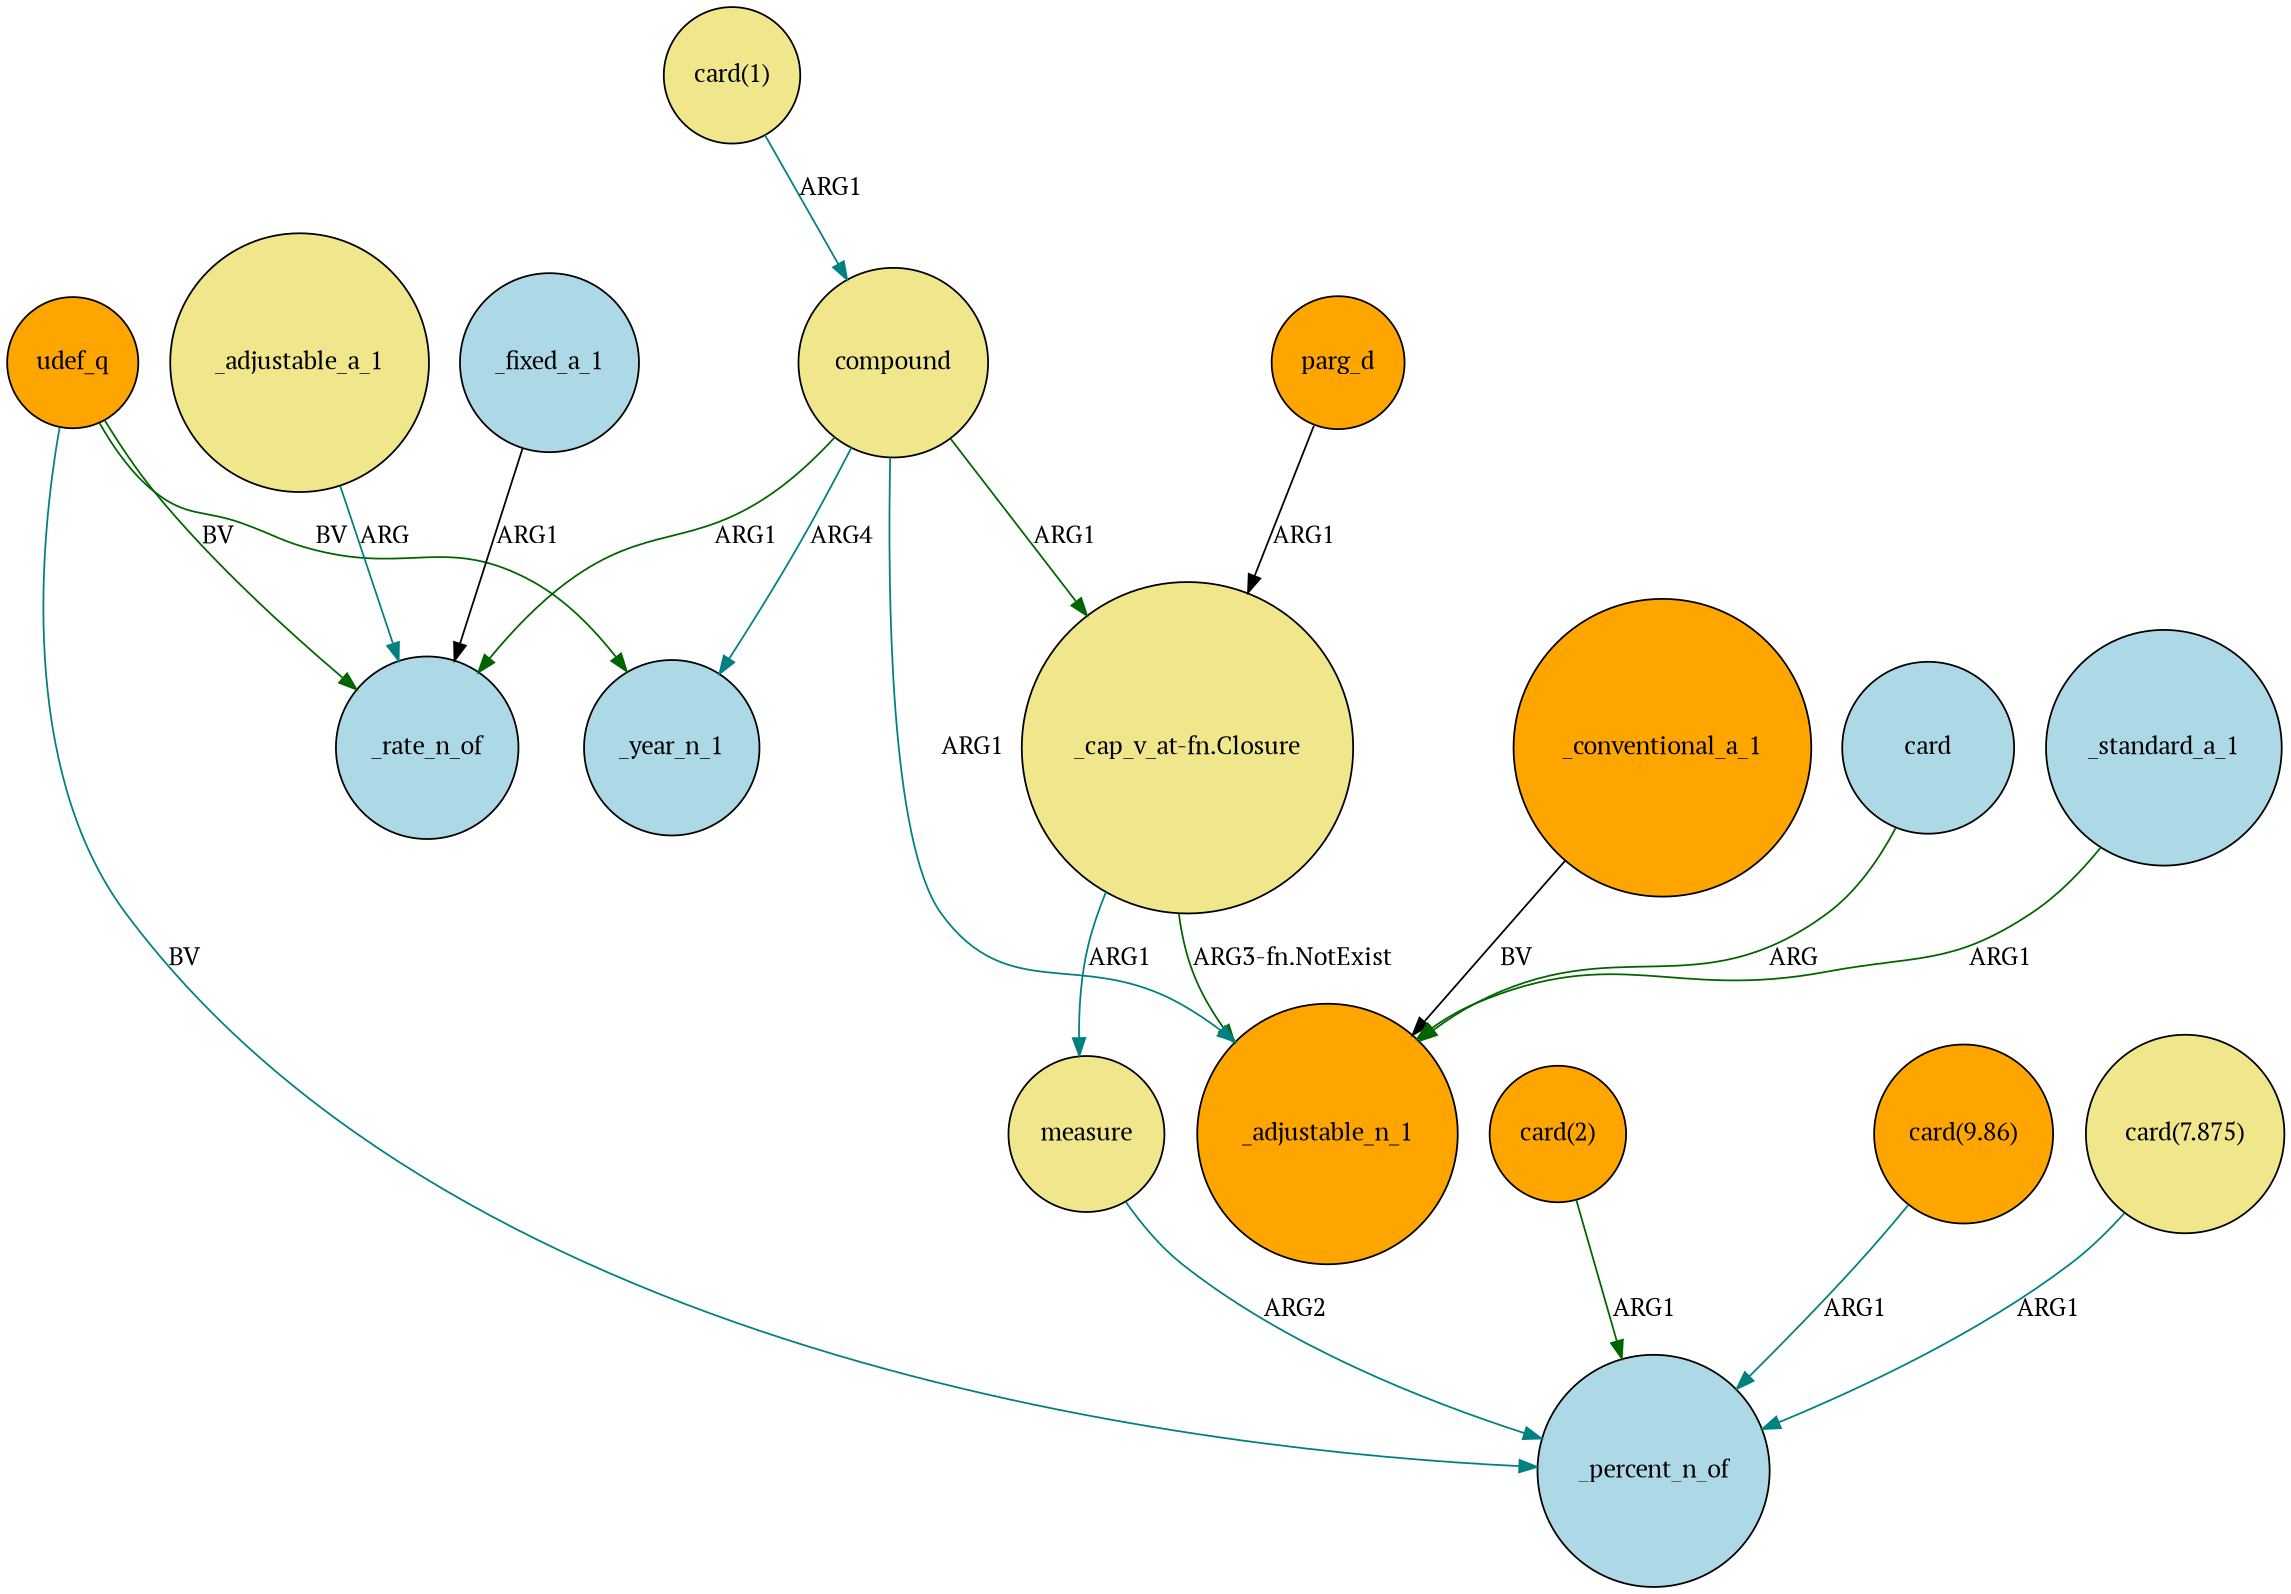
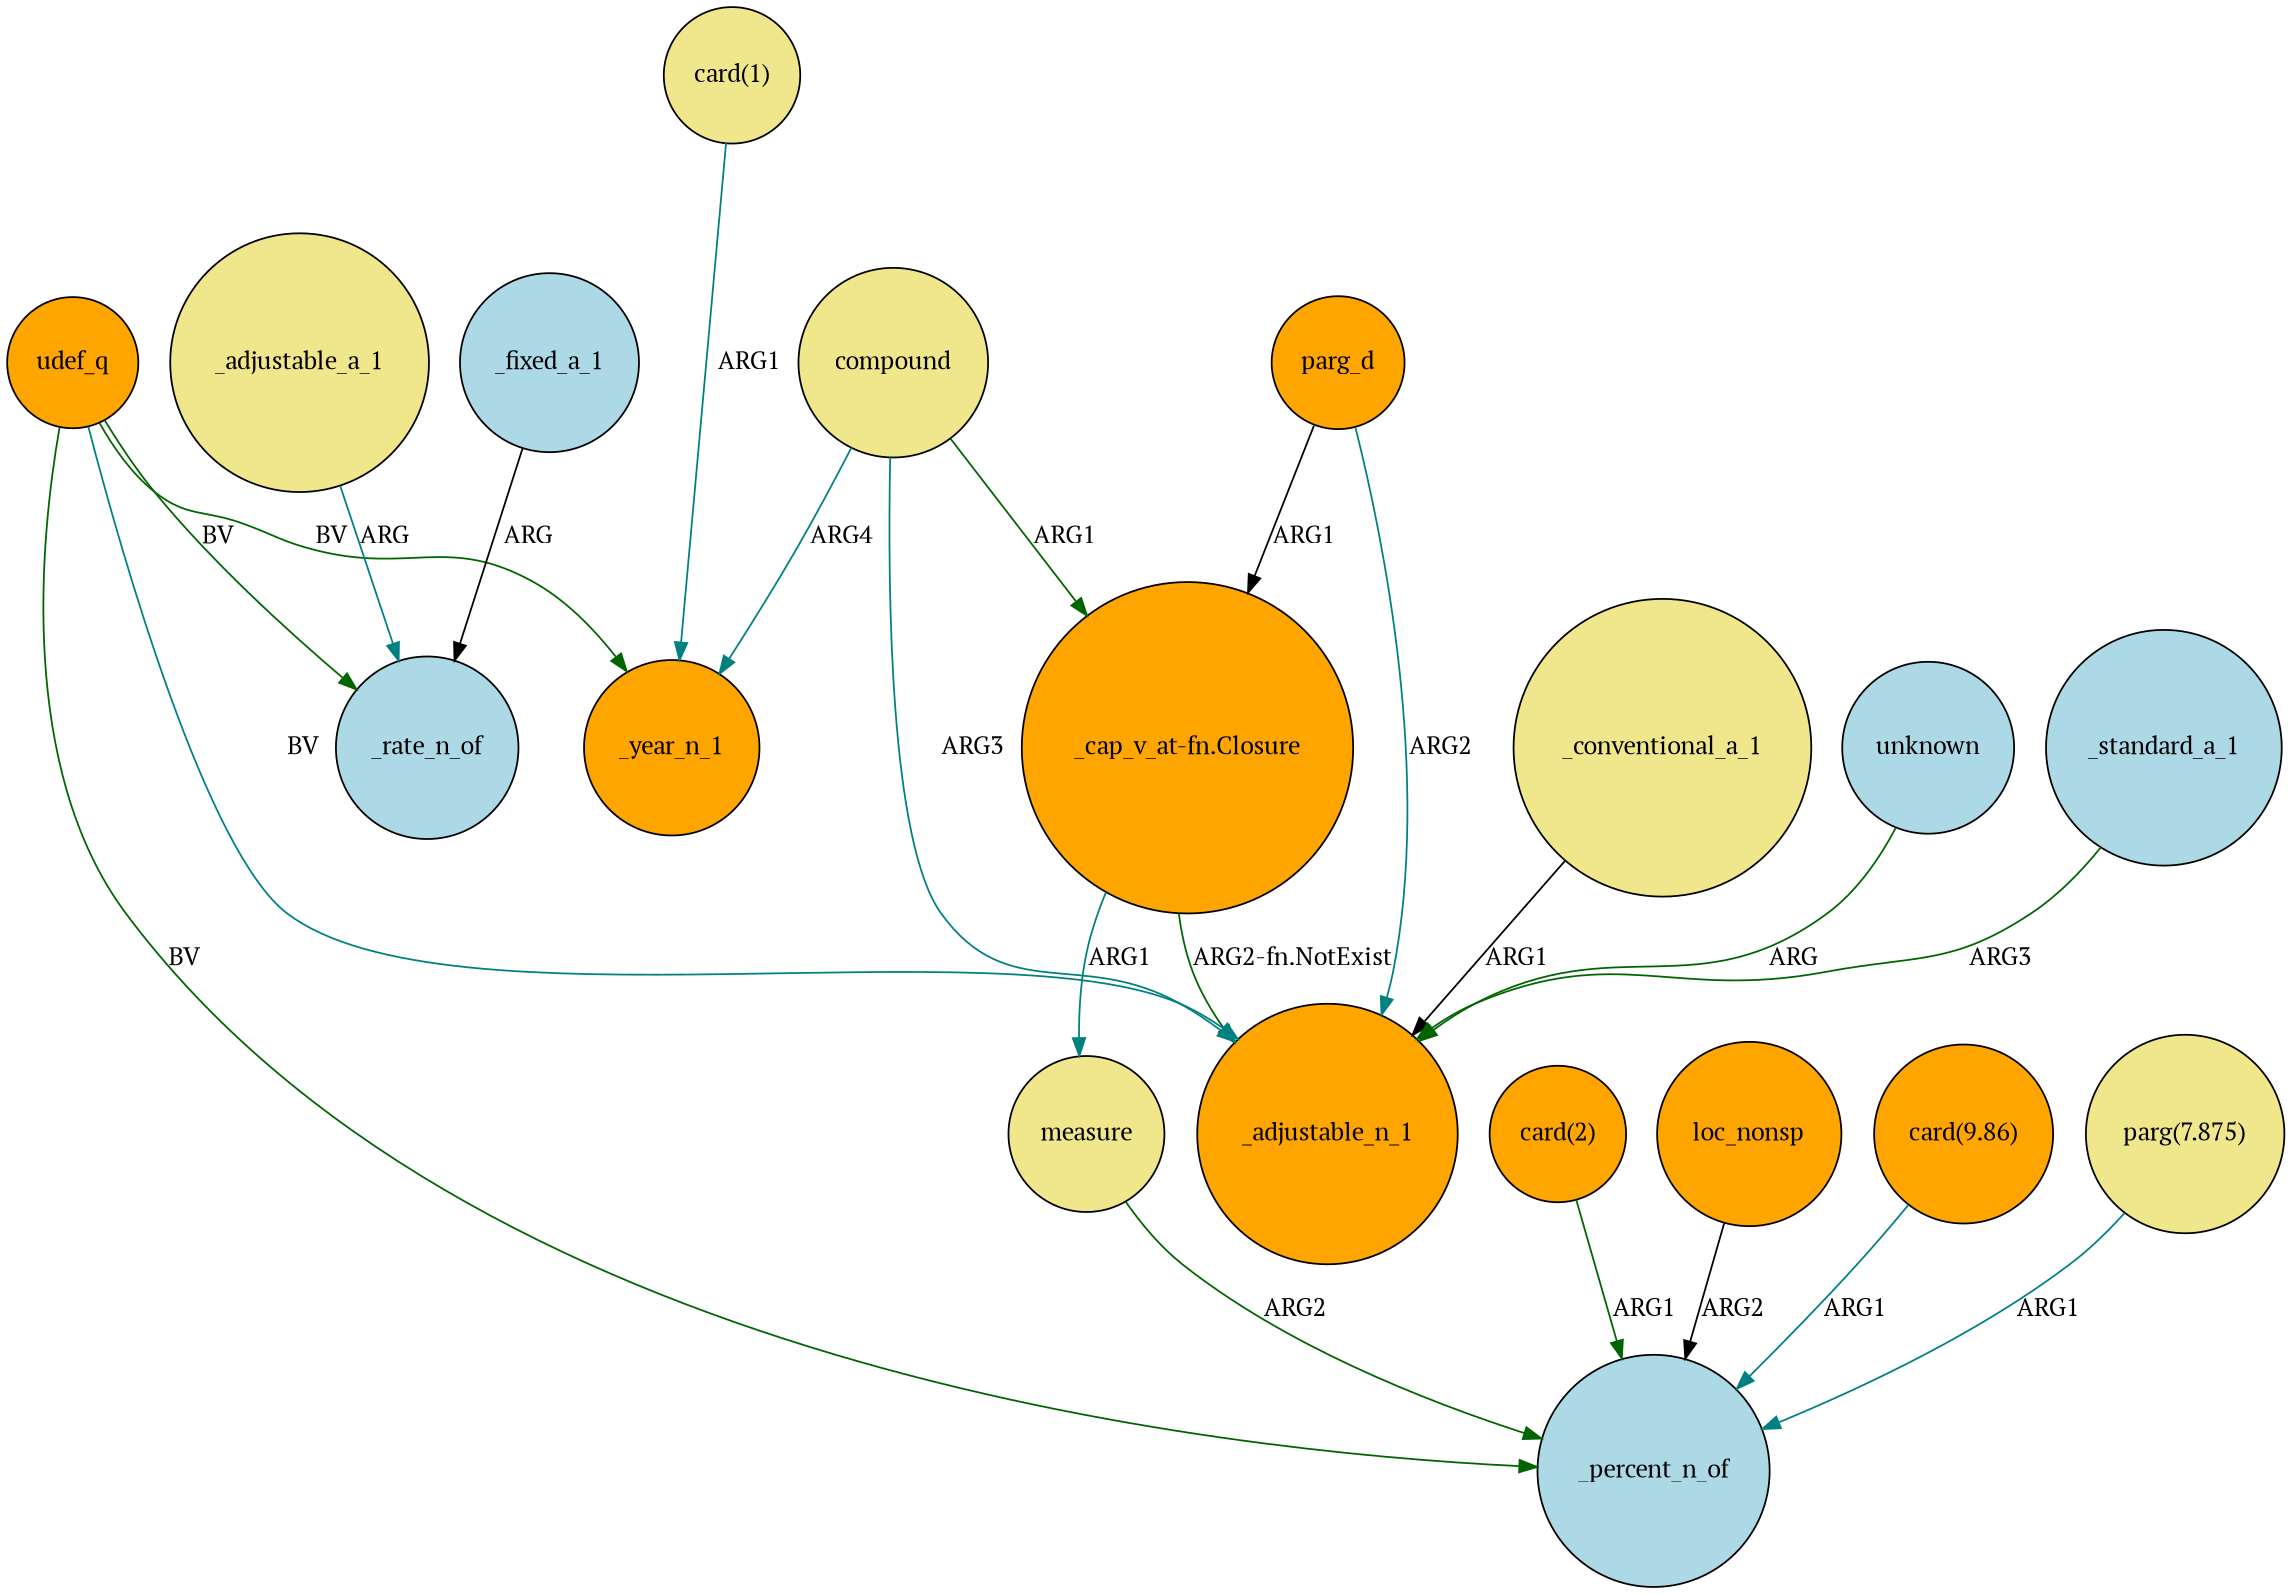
(802, 200) -> (704, 393)
(528, 537) -> (528, 537)
(657, 540) -> none
none -> (1403, 711)
(672, 748) -> (672, 748)
(973, 748) -> (973, 748)
(1187, 748) -> (1187, 748)
(1662, 748) -> (1662, 748)
(1928, 748) -> (1928, 748)
(1293, 959) -> (1293, 959)
(1517, 959) -> (1517, 959)
(2001, 959) -> (2001, 959)
none -> (490, 969)
none -> (1749, 1134)
(2185, 1134) -> (2185, 1134)
(531, 1233) -> (531, 1233)
(1308, 1344) -> (1308, 1344)
